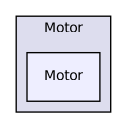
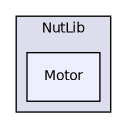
(63, 29) -> (63, 29)
